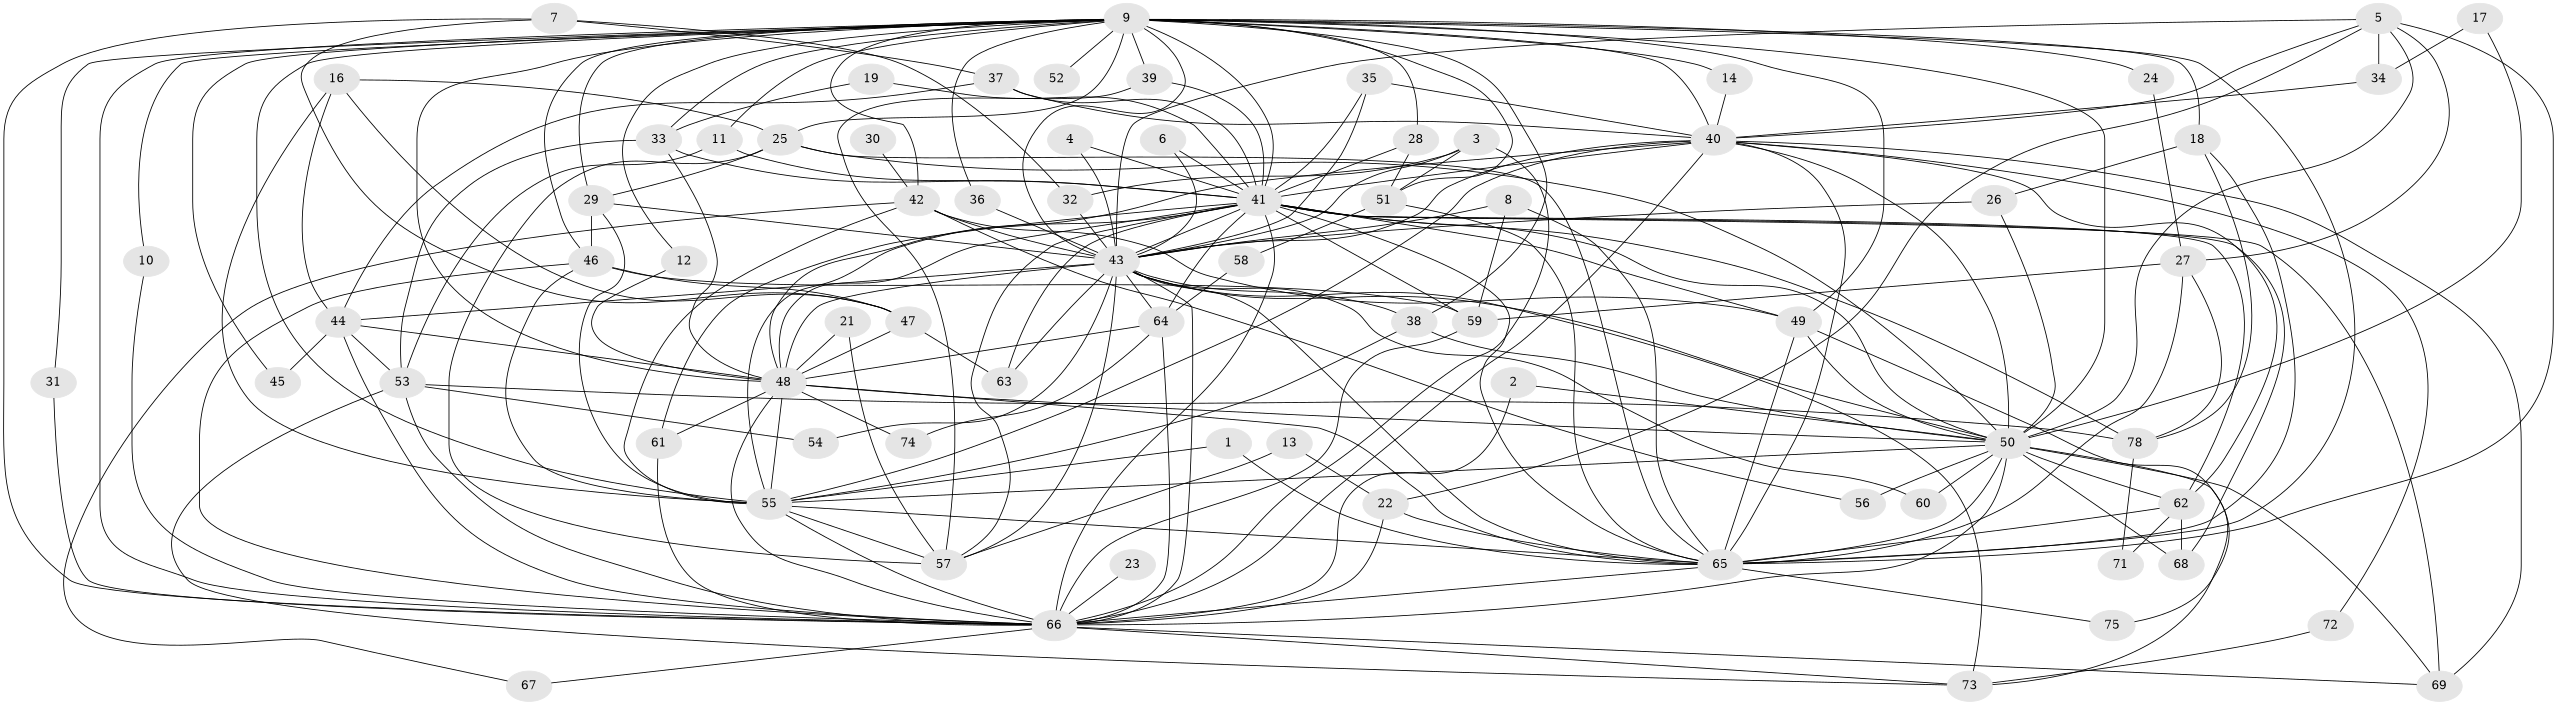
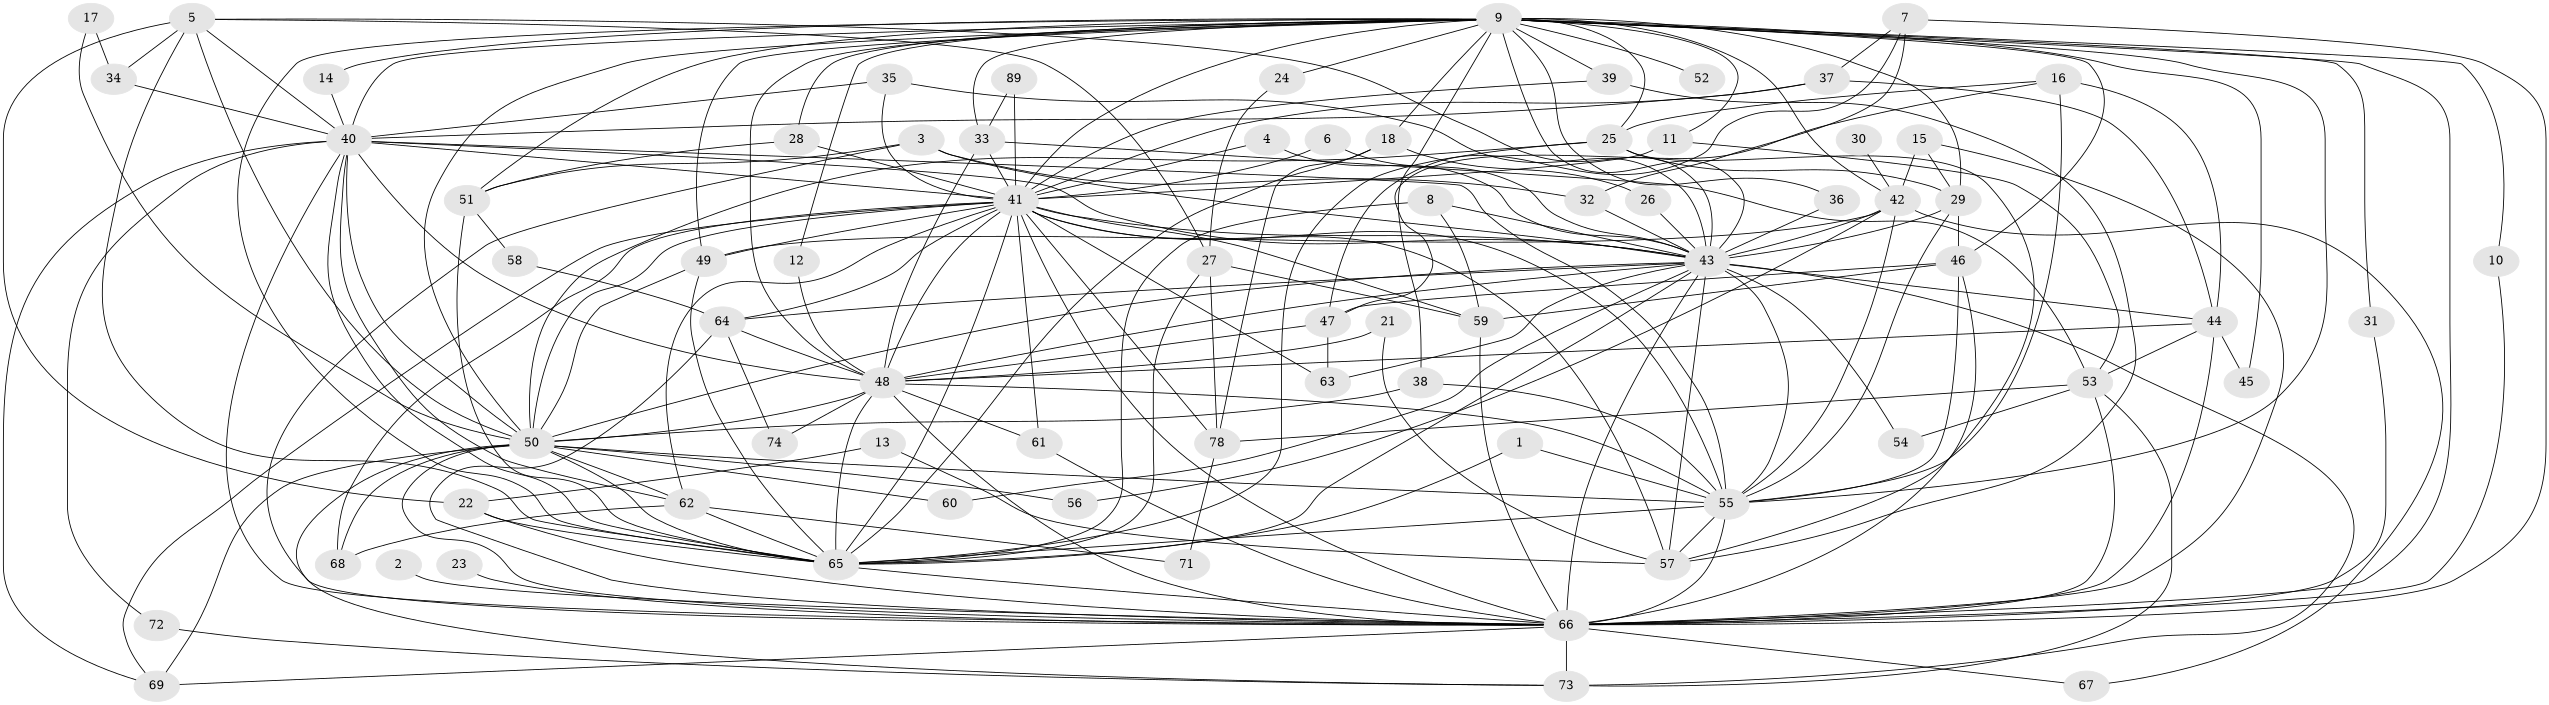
(871, 79) -> (1014, 79)
none -> (1920, 140)
(1265, 292) -> (1788, 378)
(2044, 326) -> none
(1648, 400) -> none
(2112, 626) -> none
